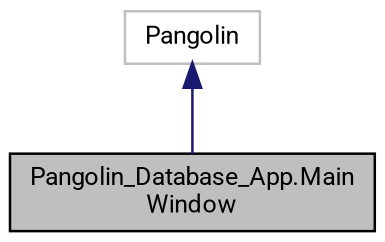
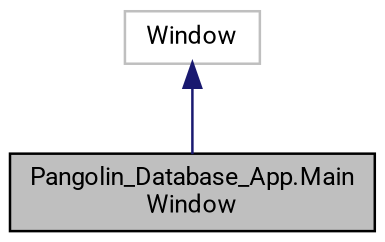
(192, 37) -> (192, 37)
